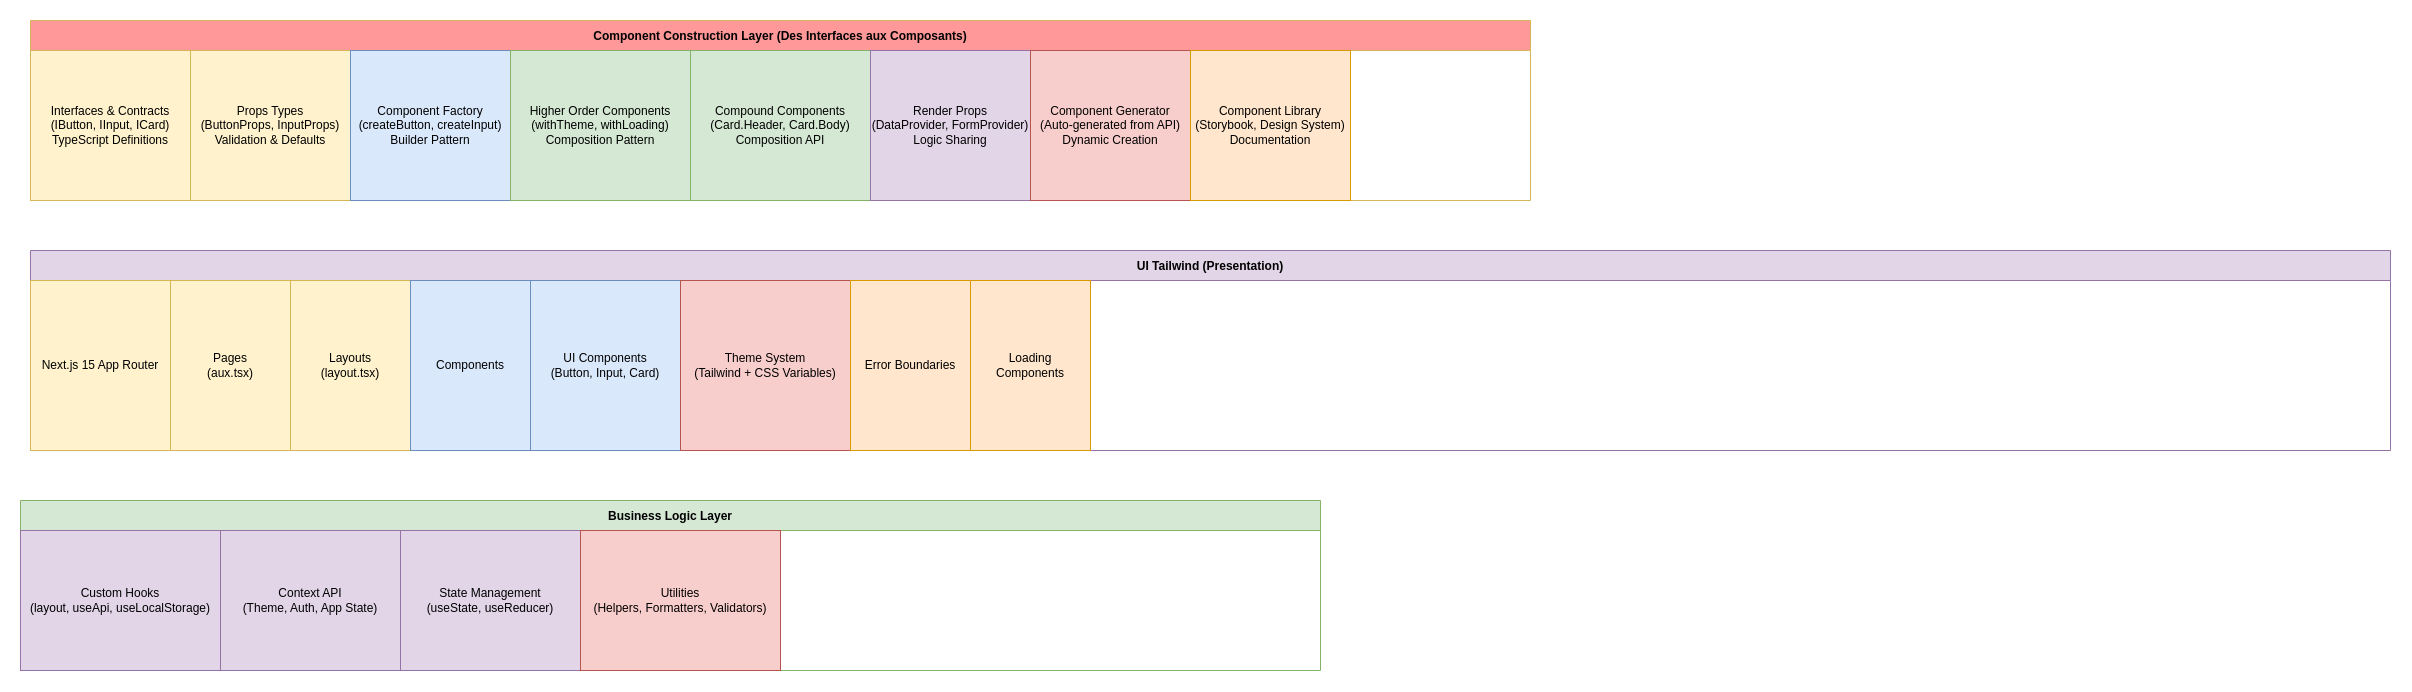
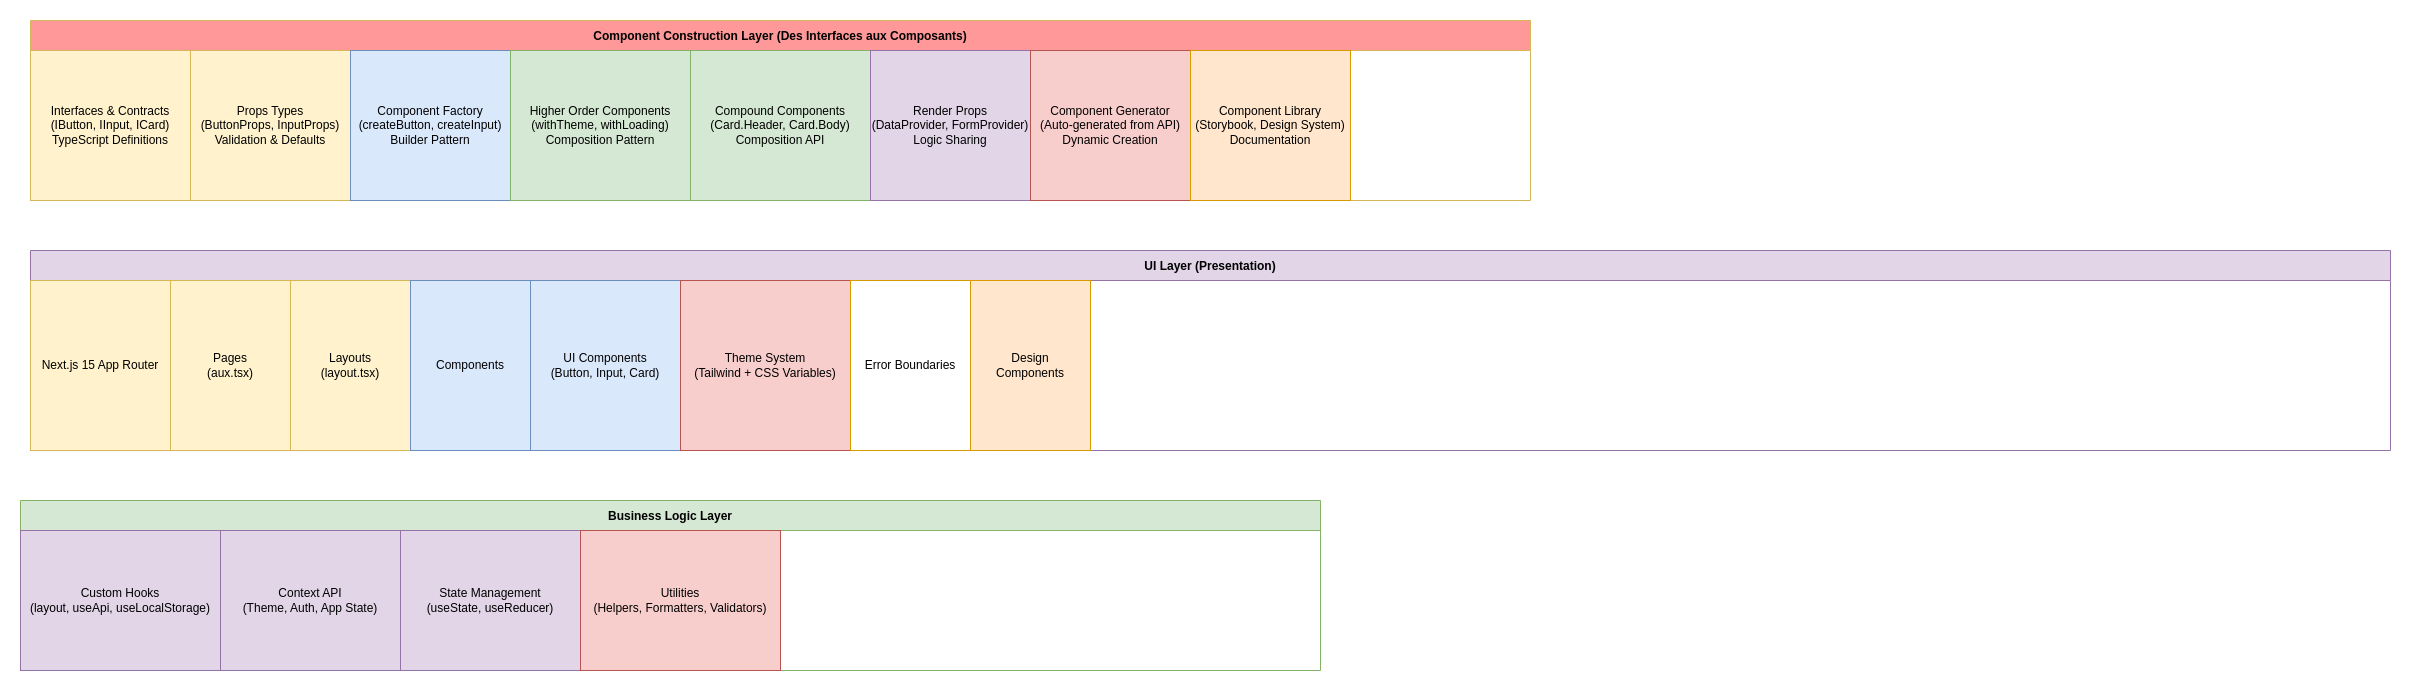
(1210, 266) -> (1210, 266)
(911, 366) -> (911, 366)
(1031, 366) -> (1031, 366)
